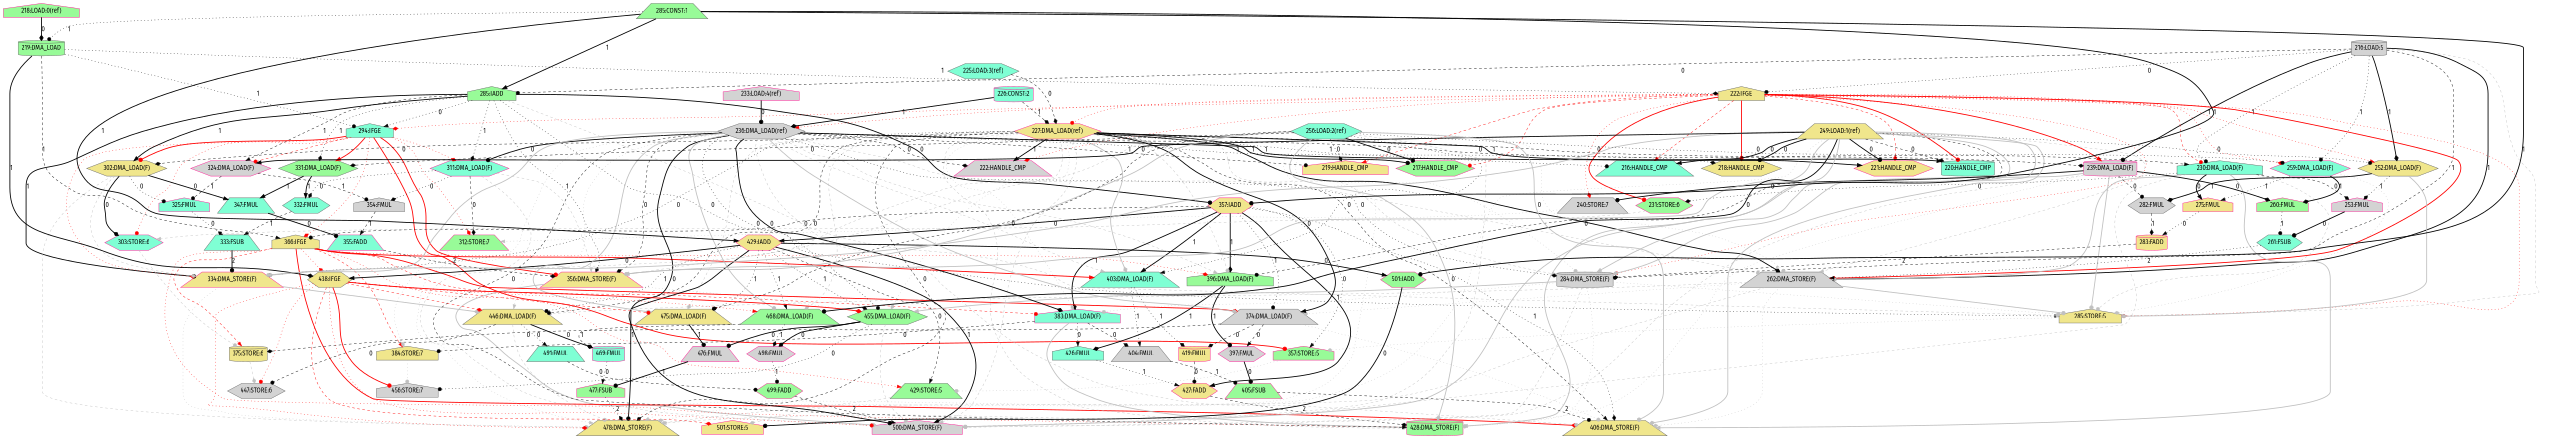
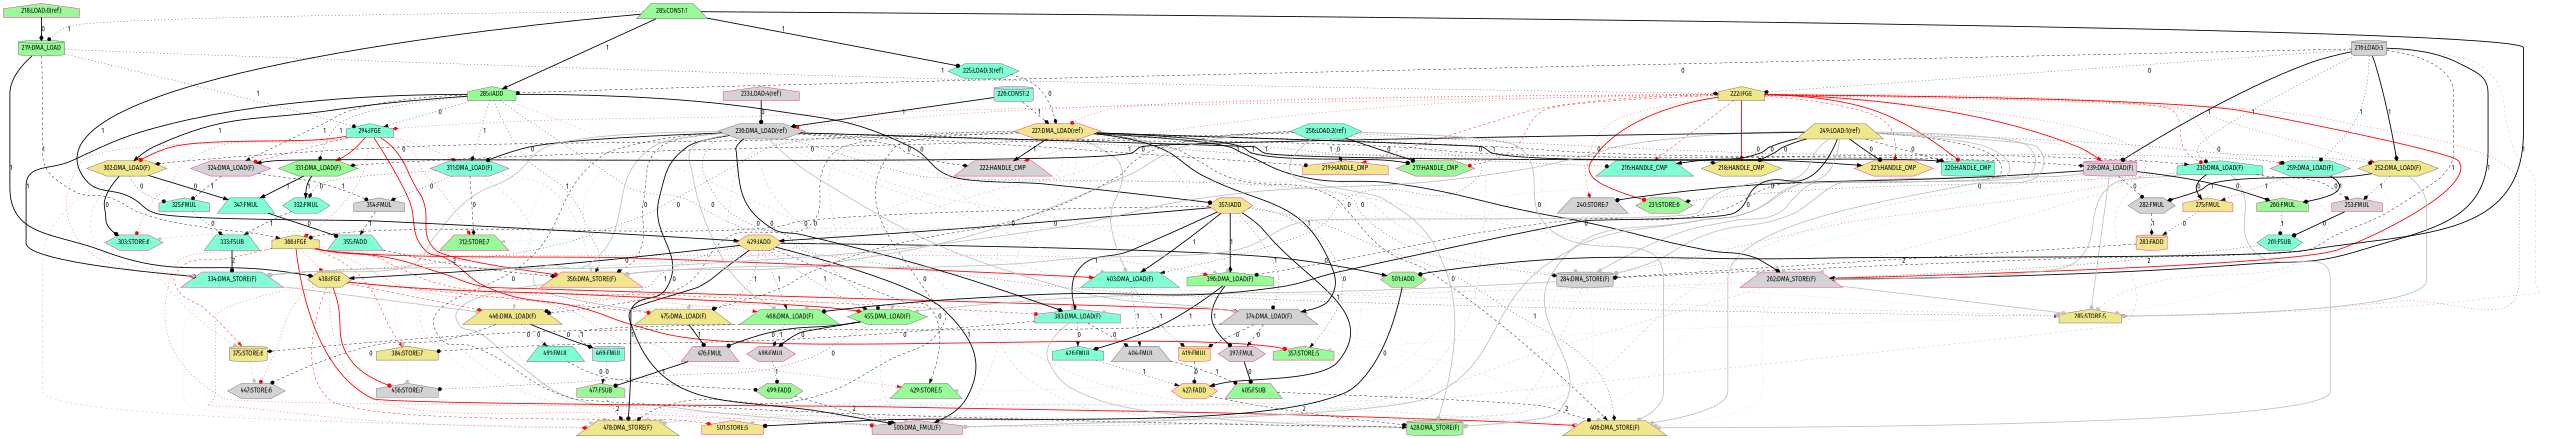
(1955, 39) -> (832, 42)
(1309, 224) -> (1309, 224)
(232, 280) -> (232, 280)
(1791, 280) -> (1791, 280)
(917, 428) -> (917, 428)
